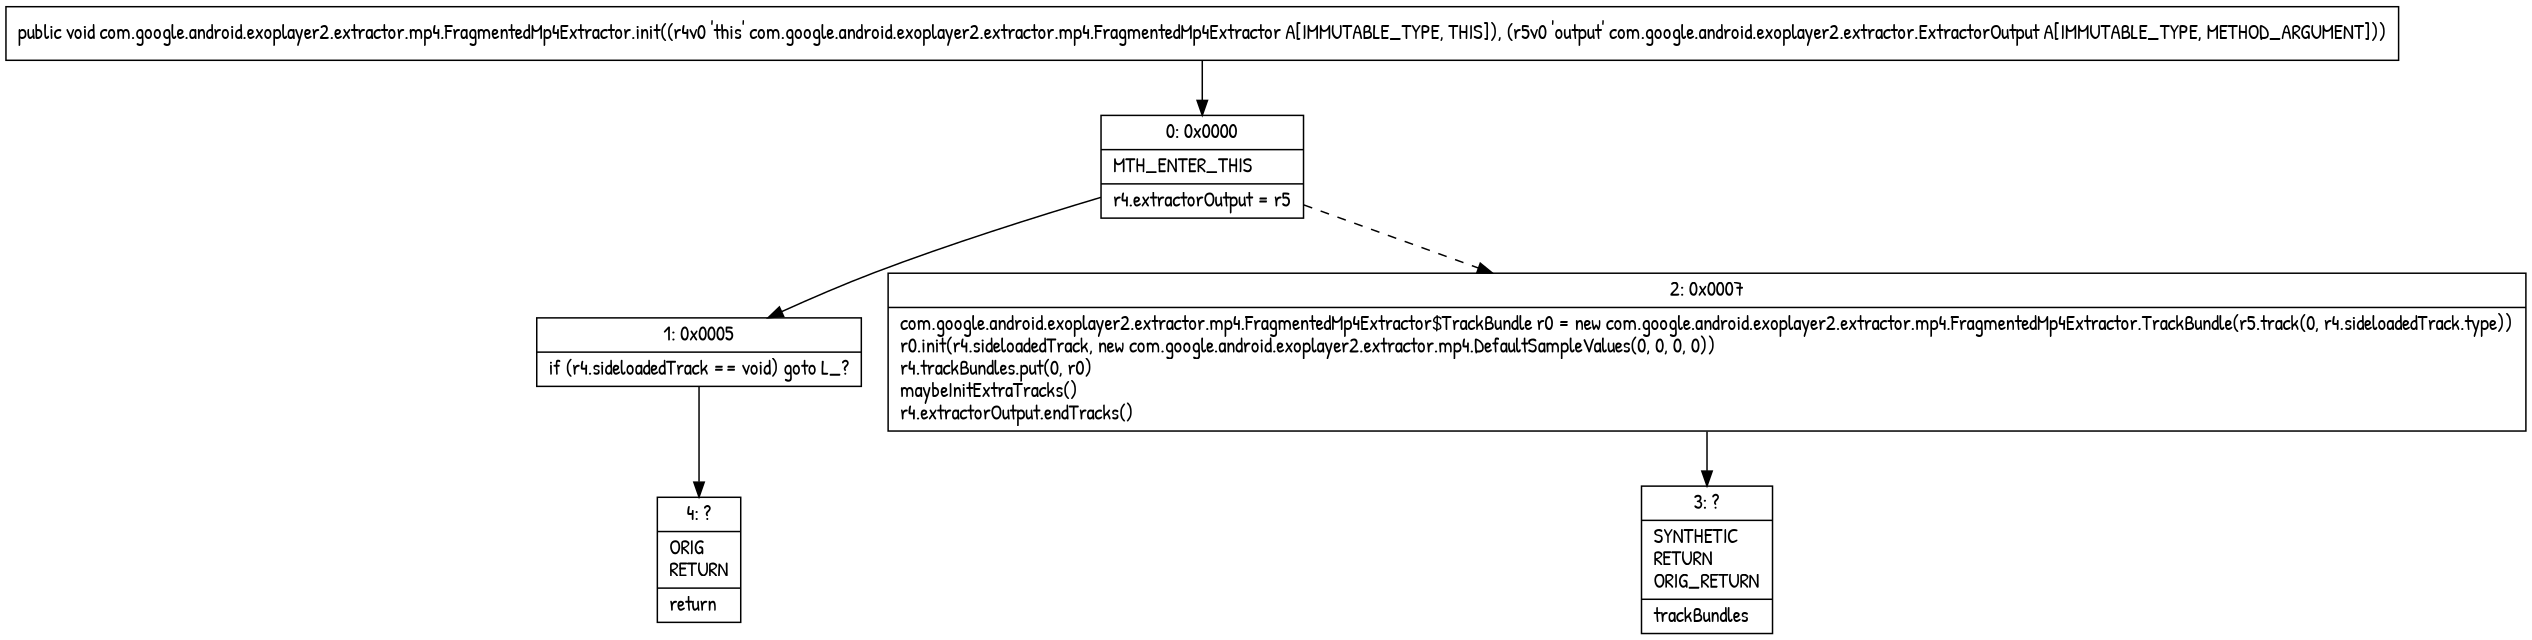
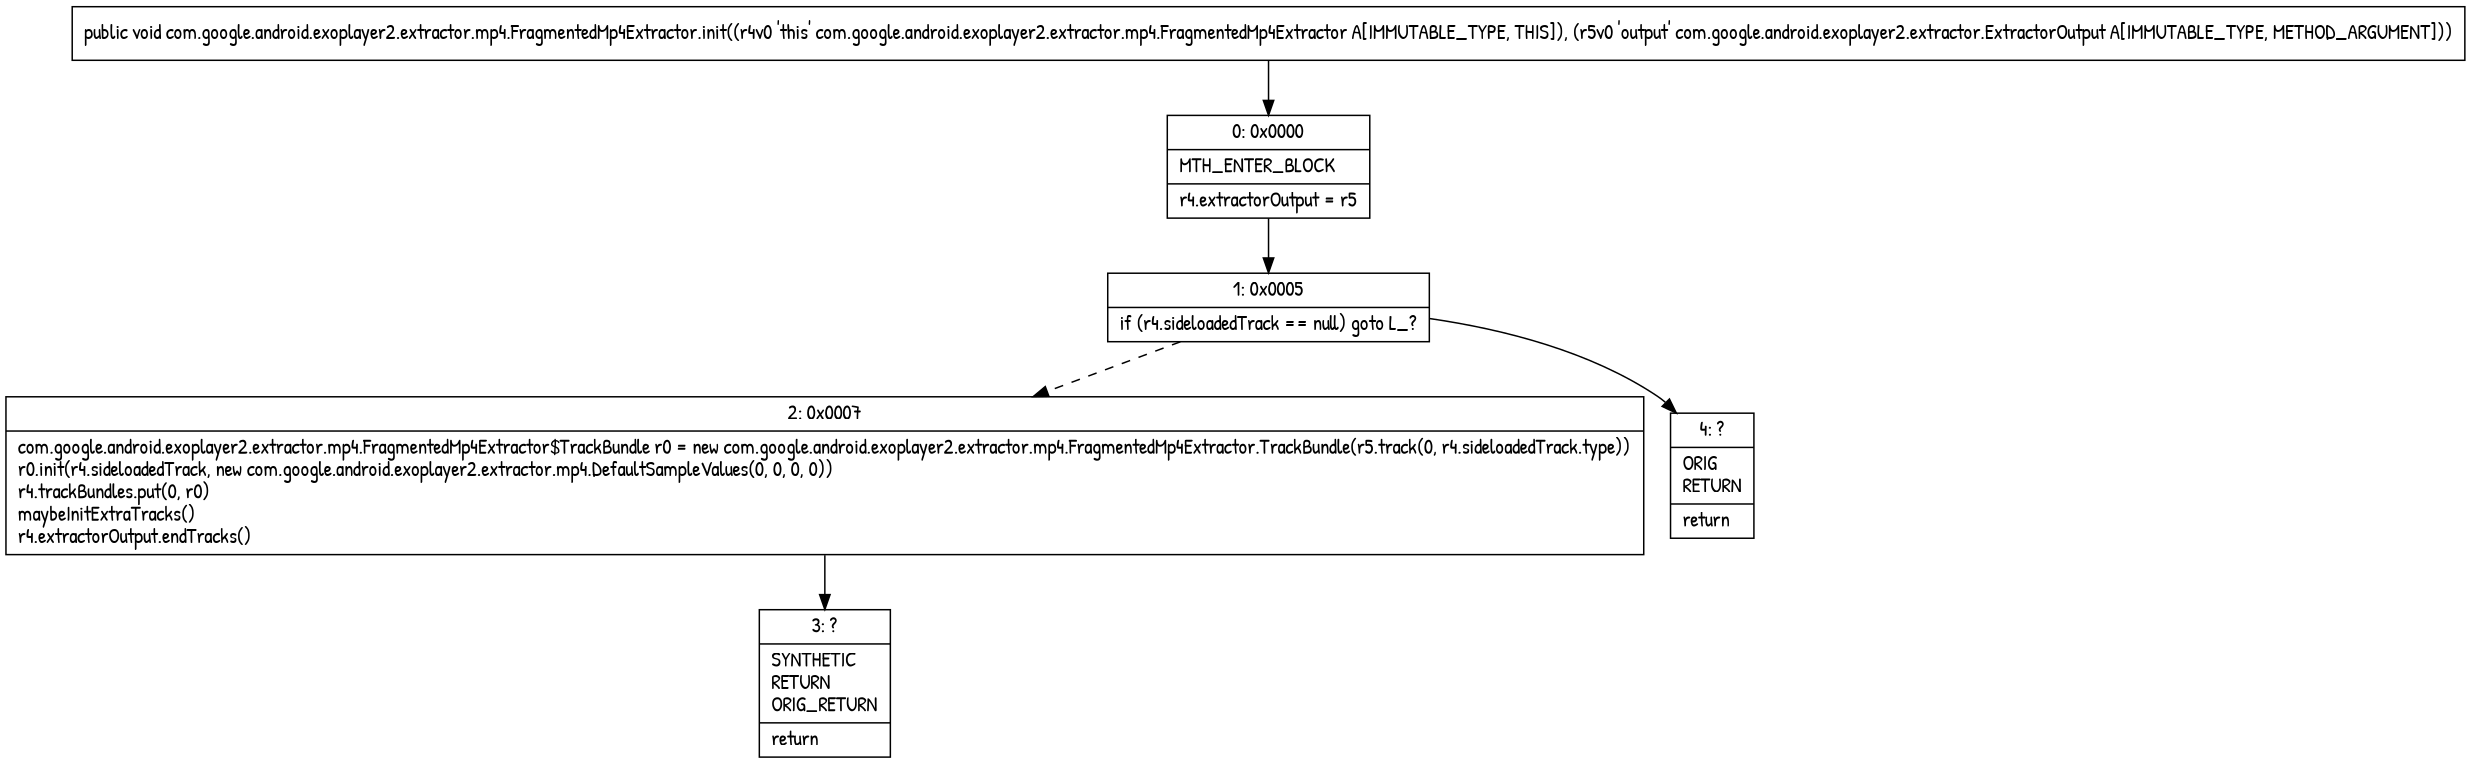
(1183, 166) -> (1258, 166)
(1391, 236) -> (1114, 367)
(699, 368) -> (1269, 324)
(1701, 616) -> (795, 739)
